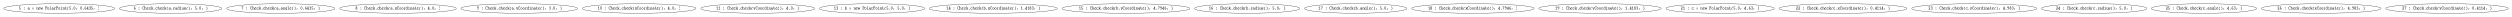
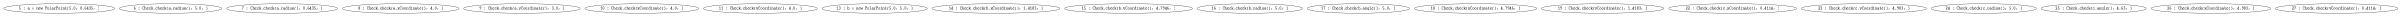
(281, 8) -> (282, 8)
(1720, 8) -> none
